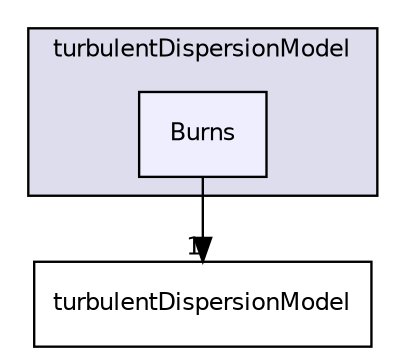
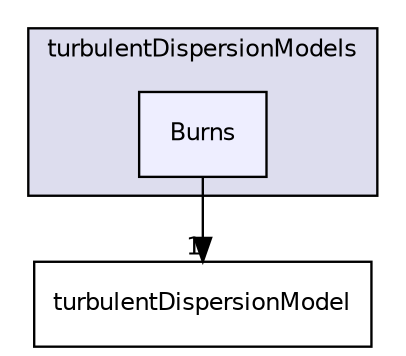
(203, 51) -> (203, 51)
